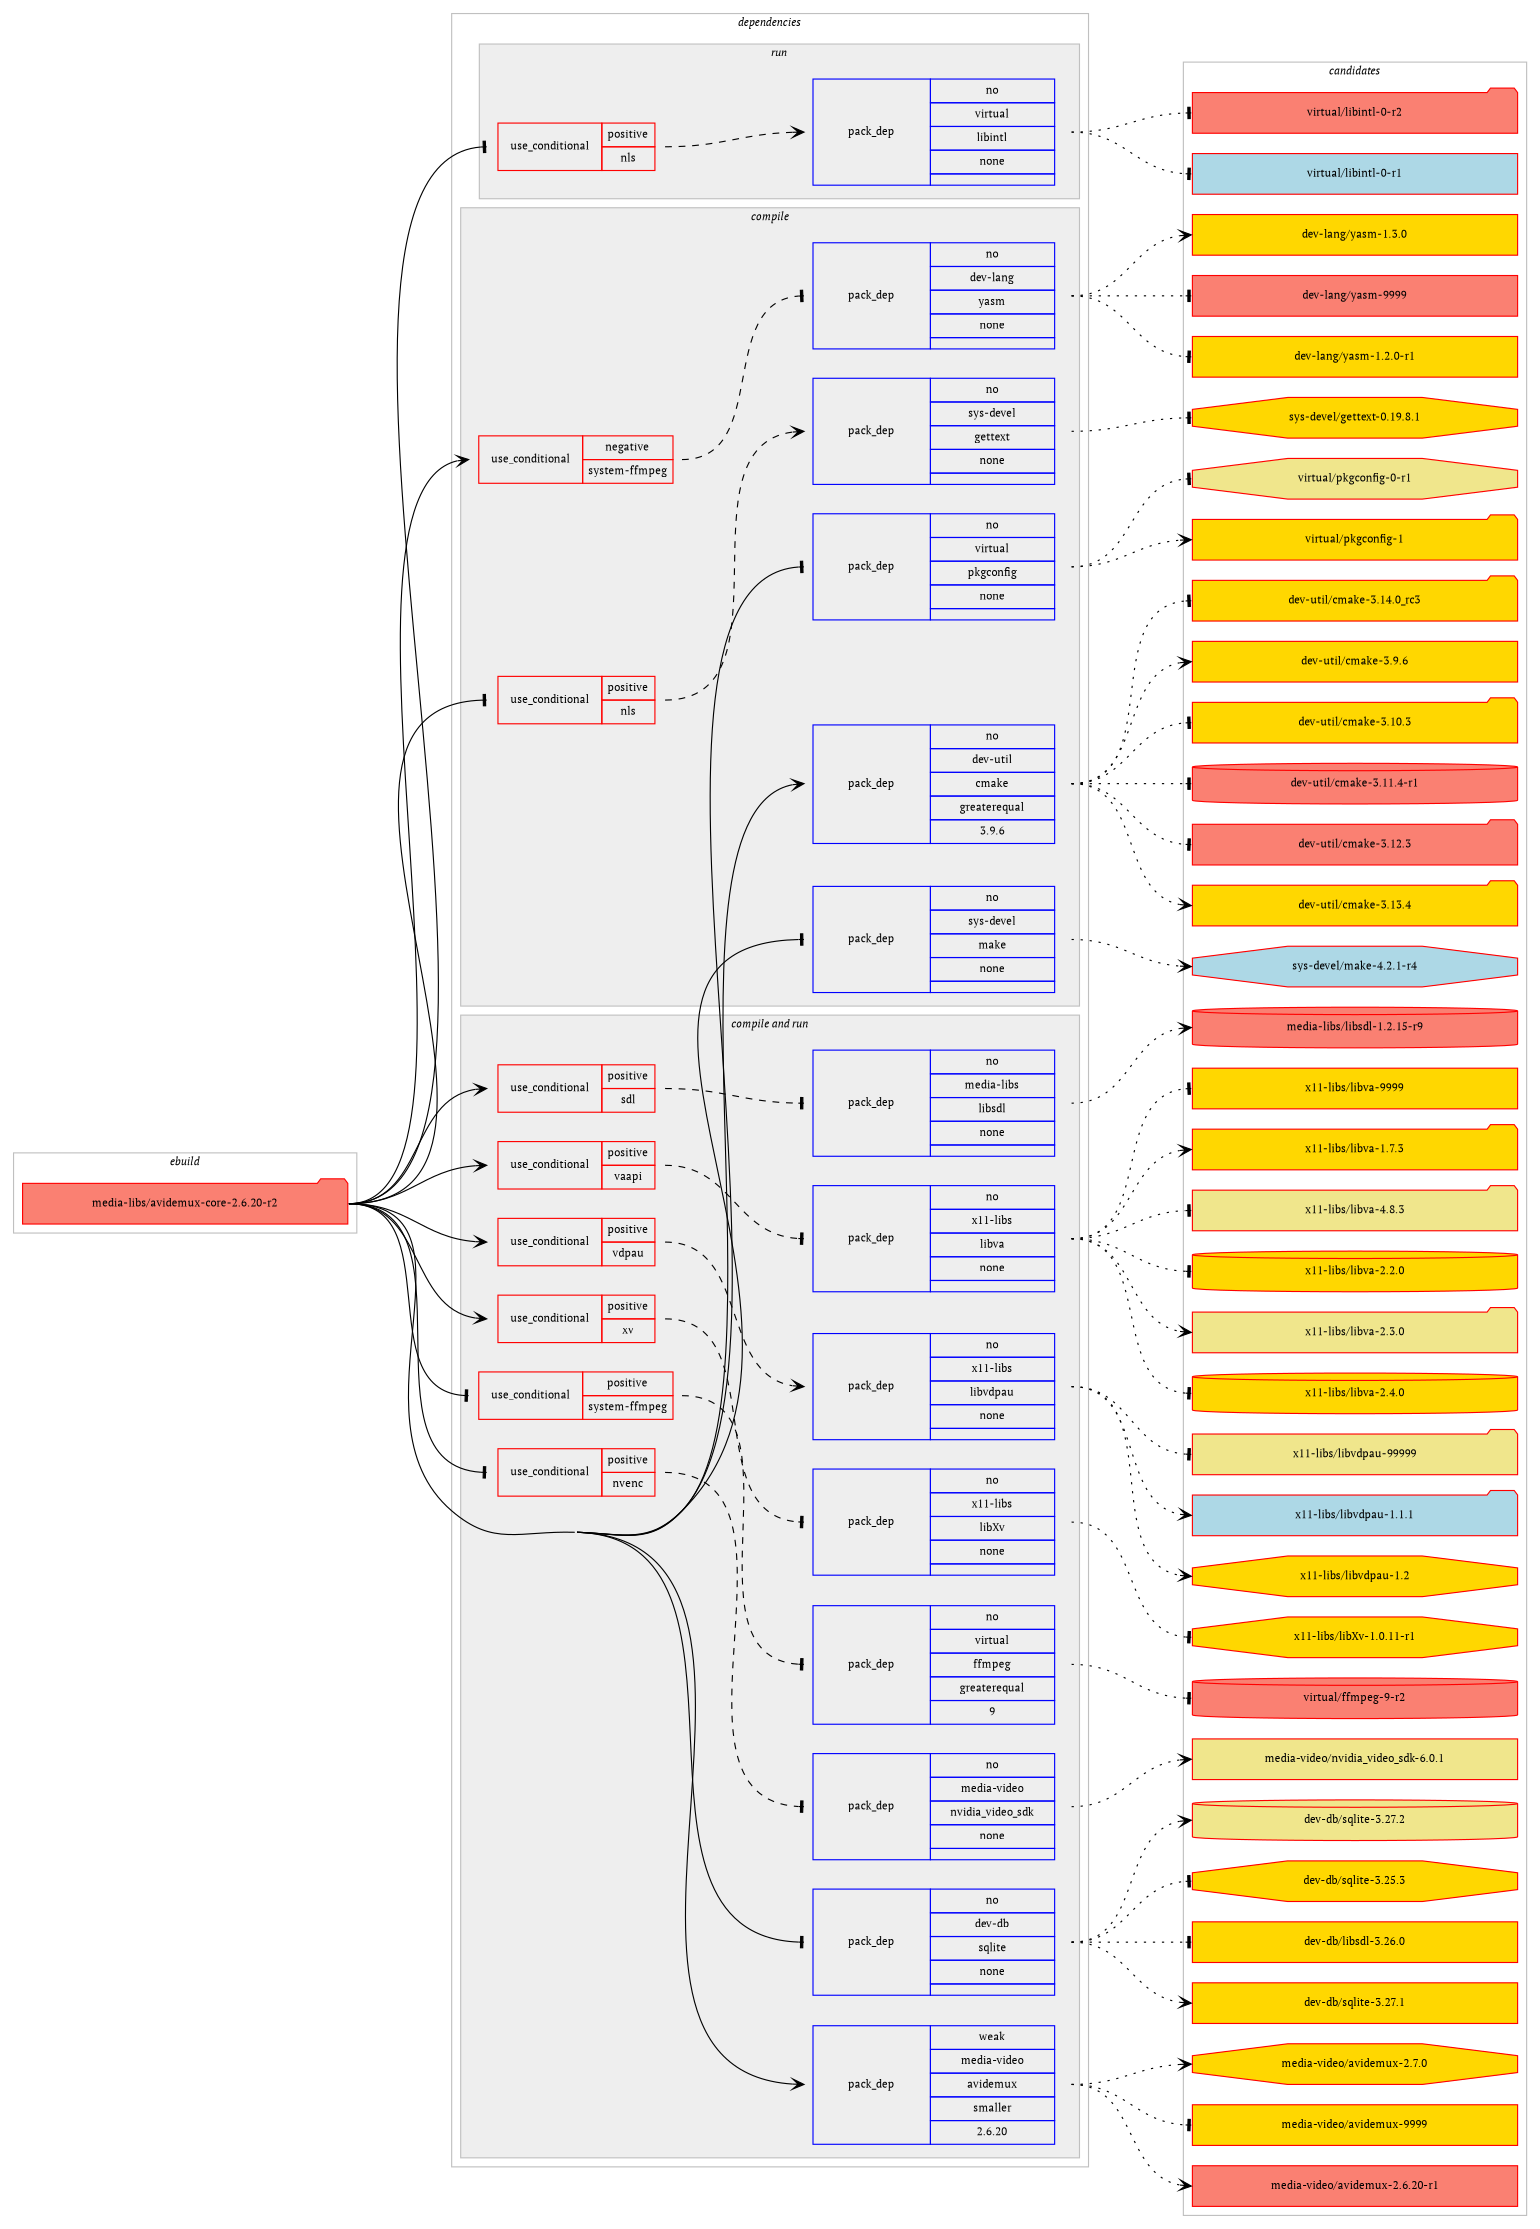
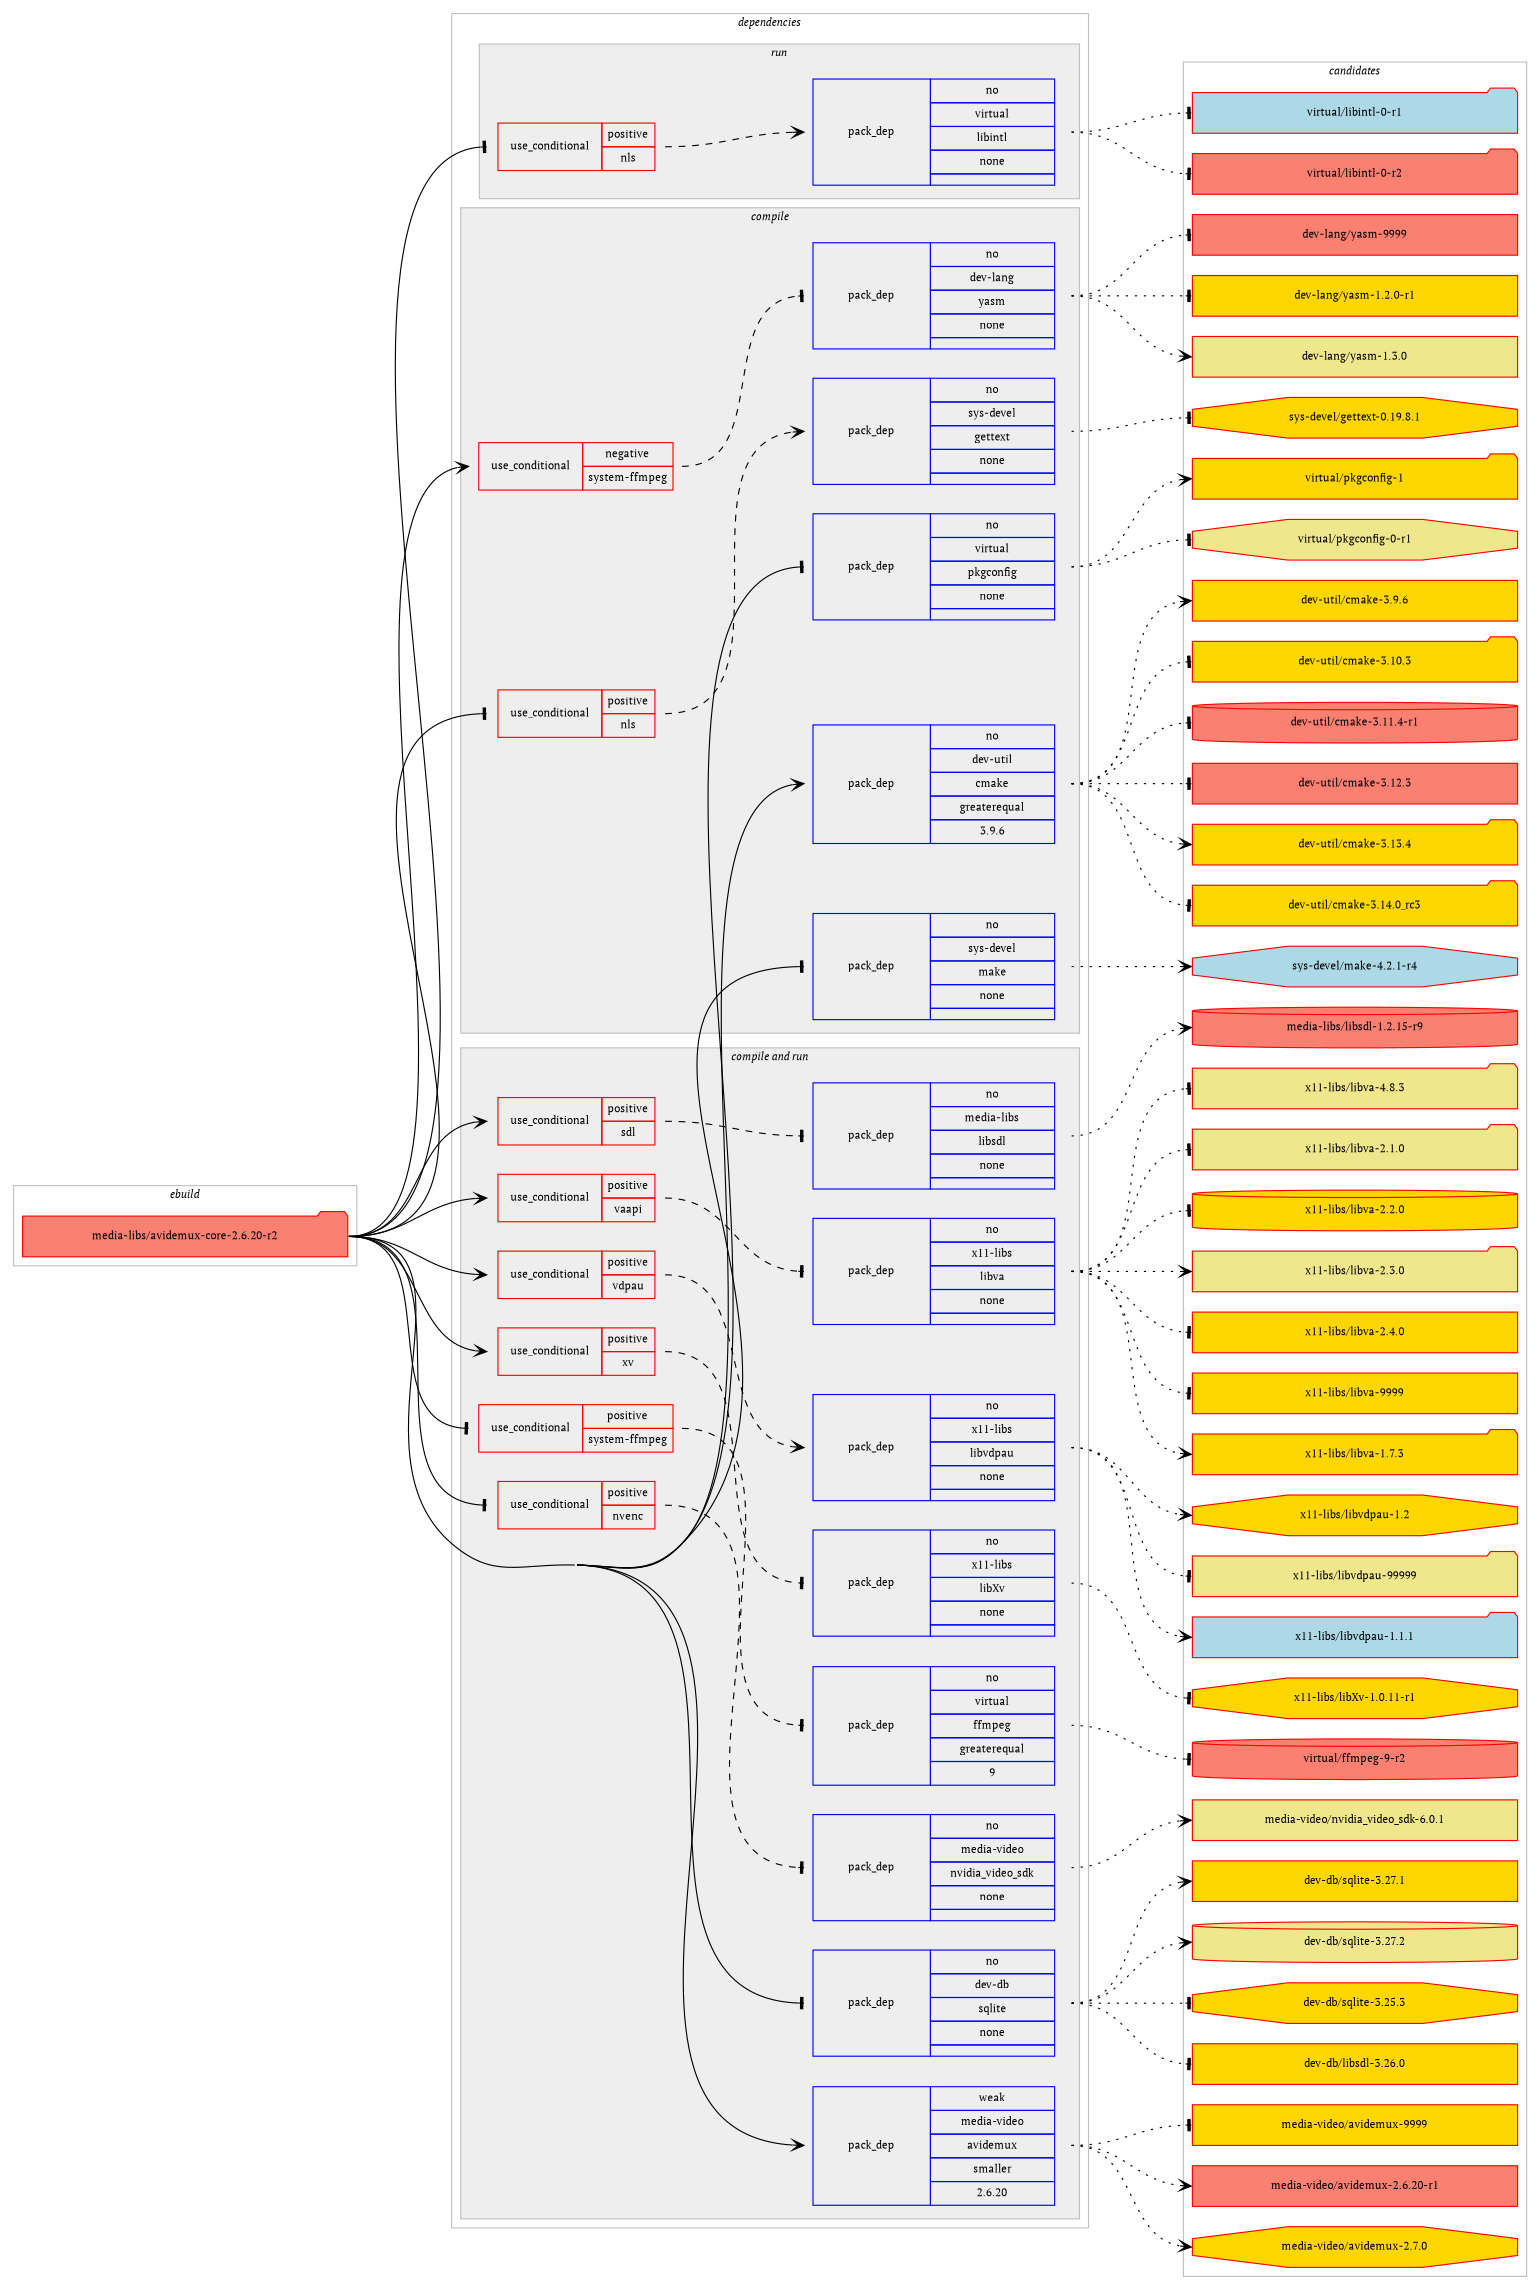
(1355, 174) -> (1355, 113)
(1355, 235) -> (1355, 357)
(1355, 845) -> (1355, 784)
none -> (1355, 1149)
(1355, 1393) -> (1355, 1332)
